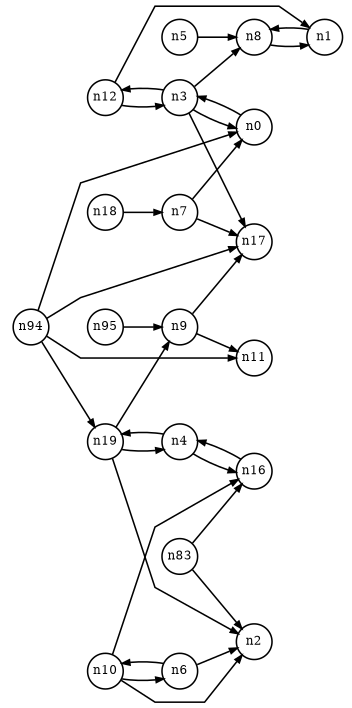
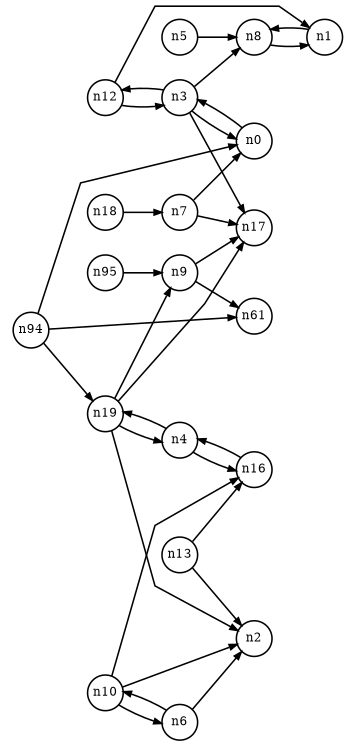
(136, 280) -> (180, 332)
(254, 358) -> (254, 316)
(180, 556) -> (180, 555)
